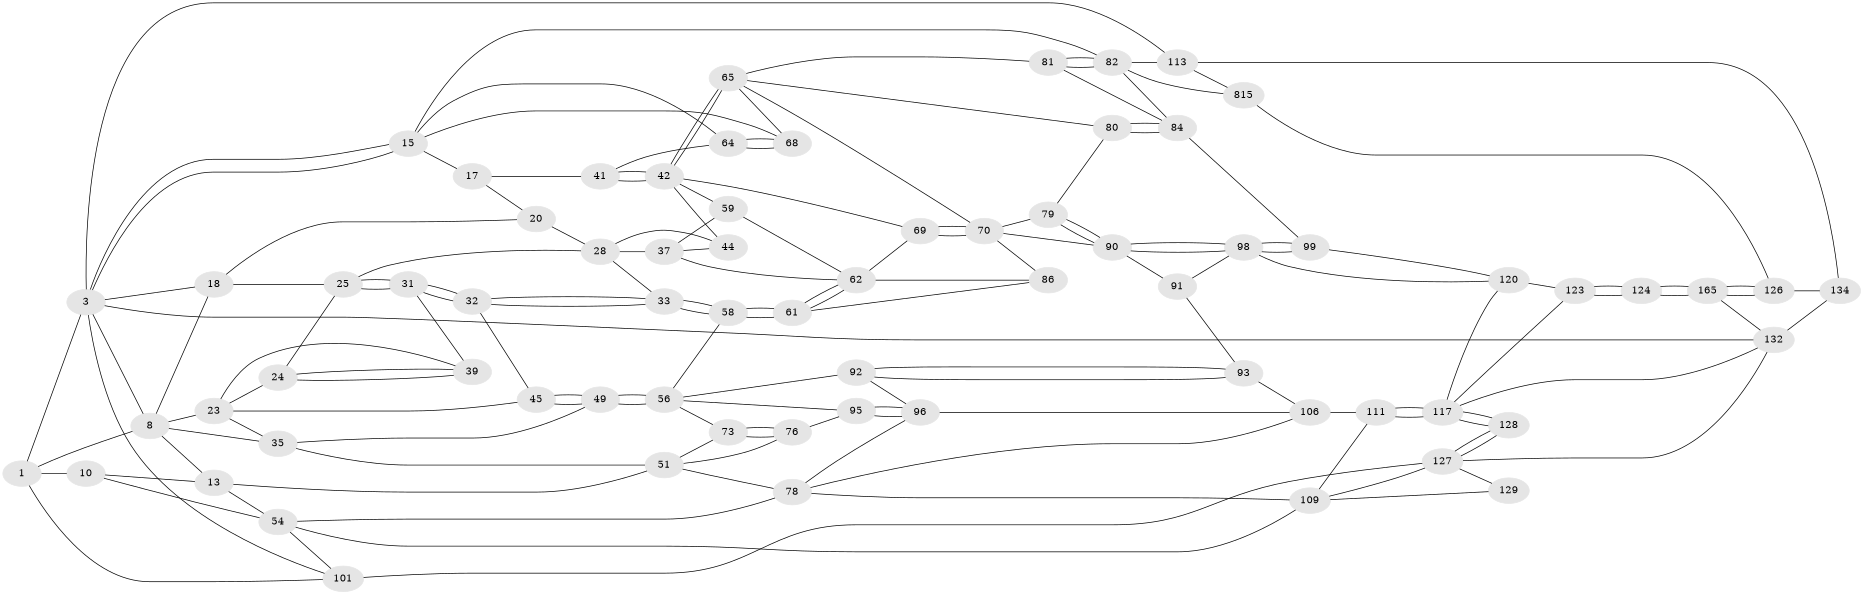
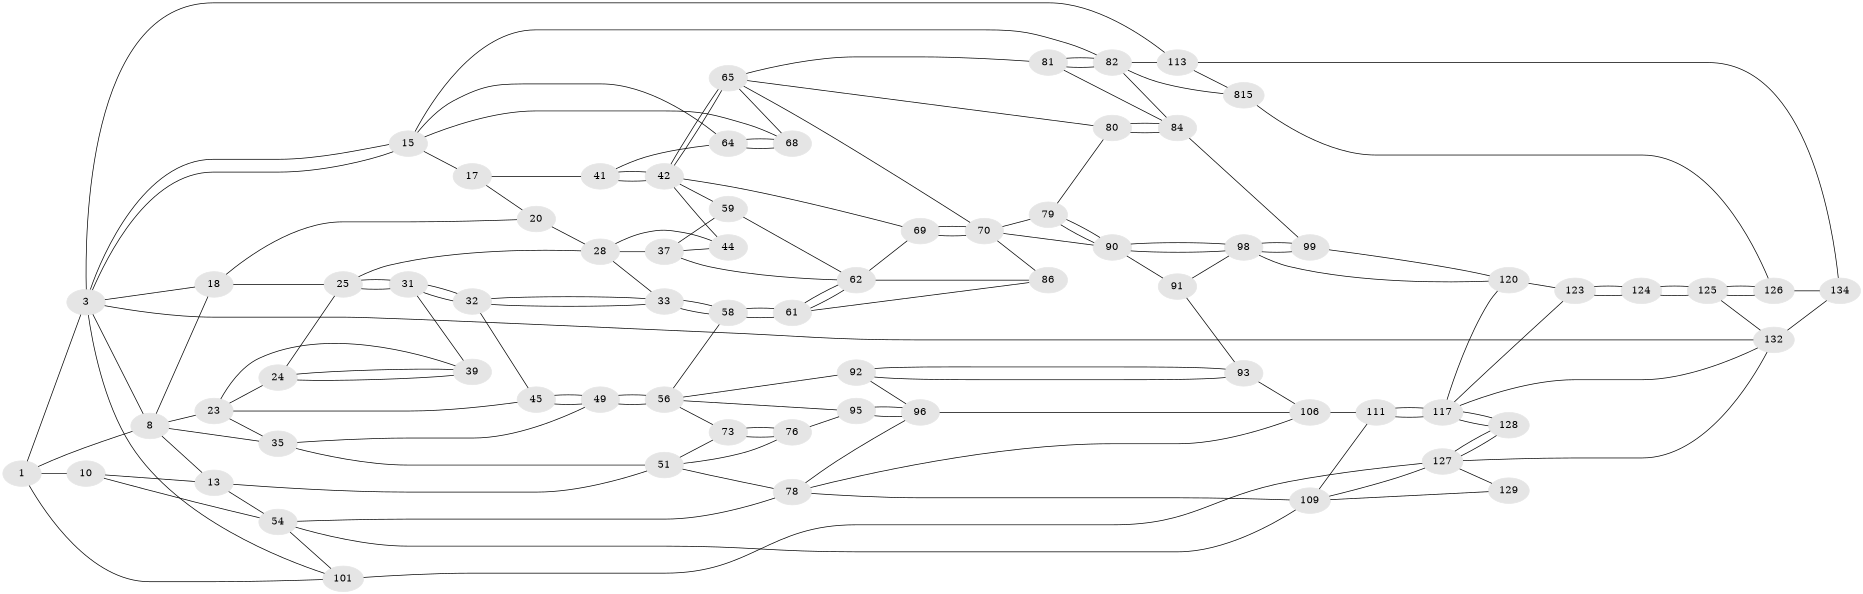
(1708, 291) -> (1708, 291)
